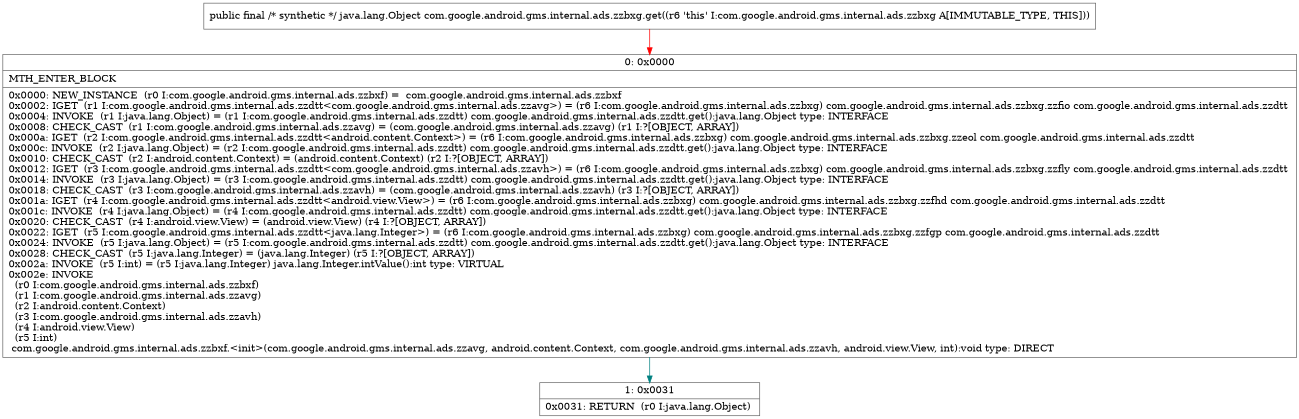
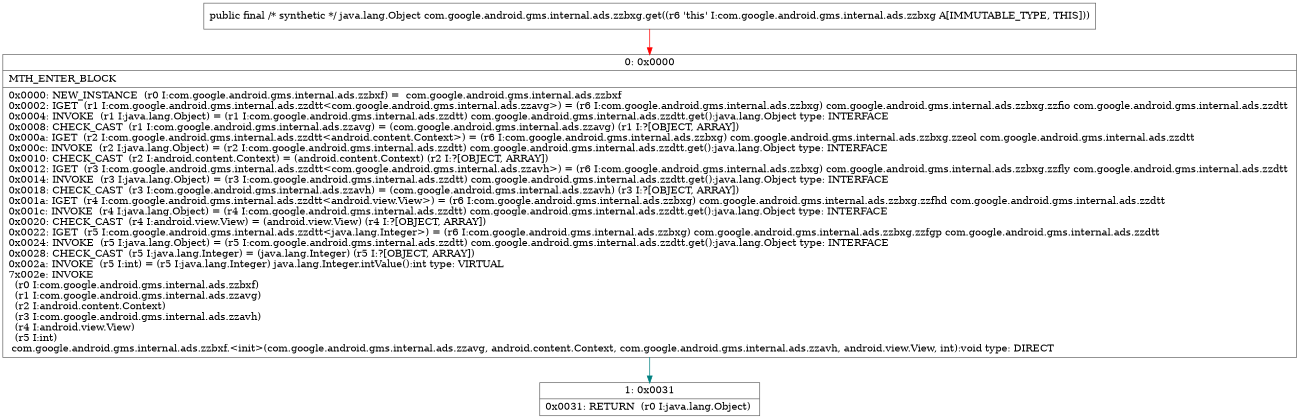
(54, 275) -> (54, 275)
